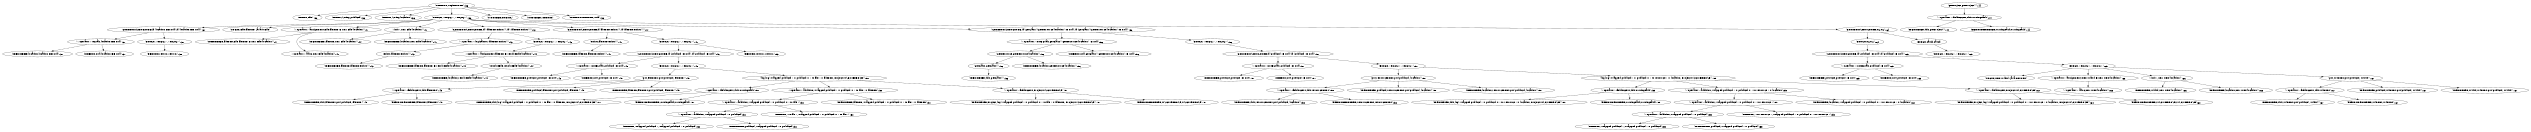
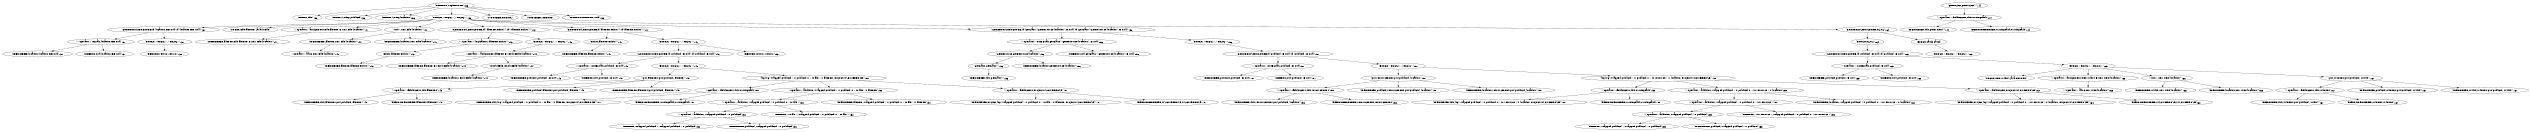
(299, 38) -> (326, 47)
